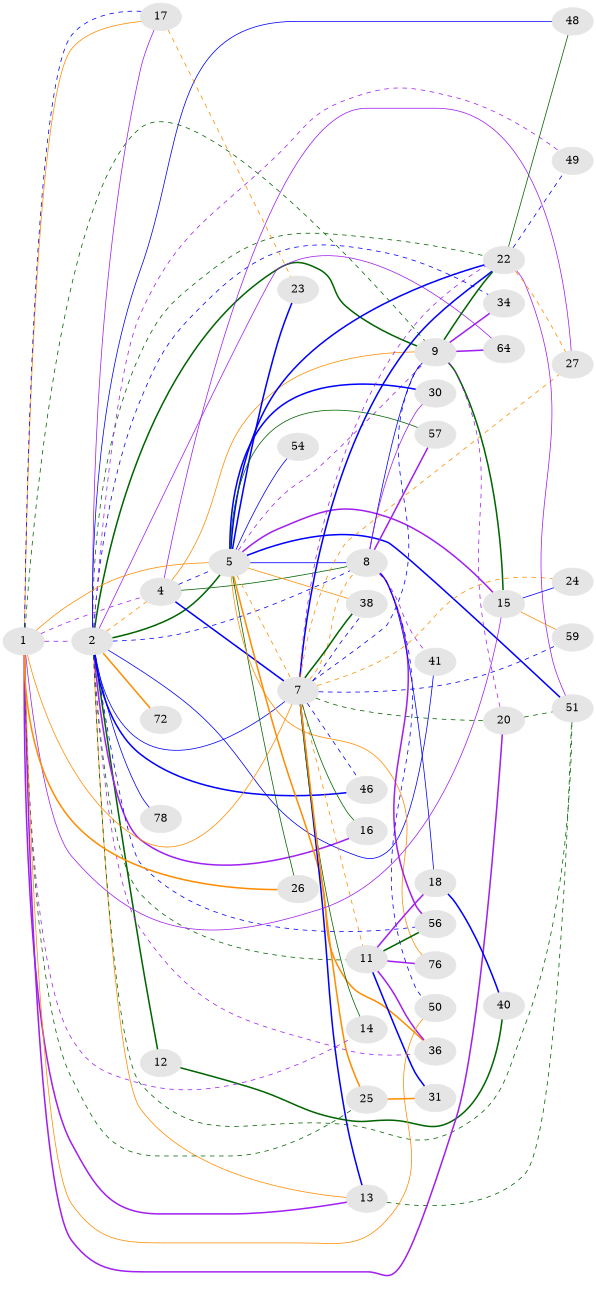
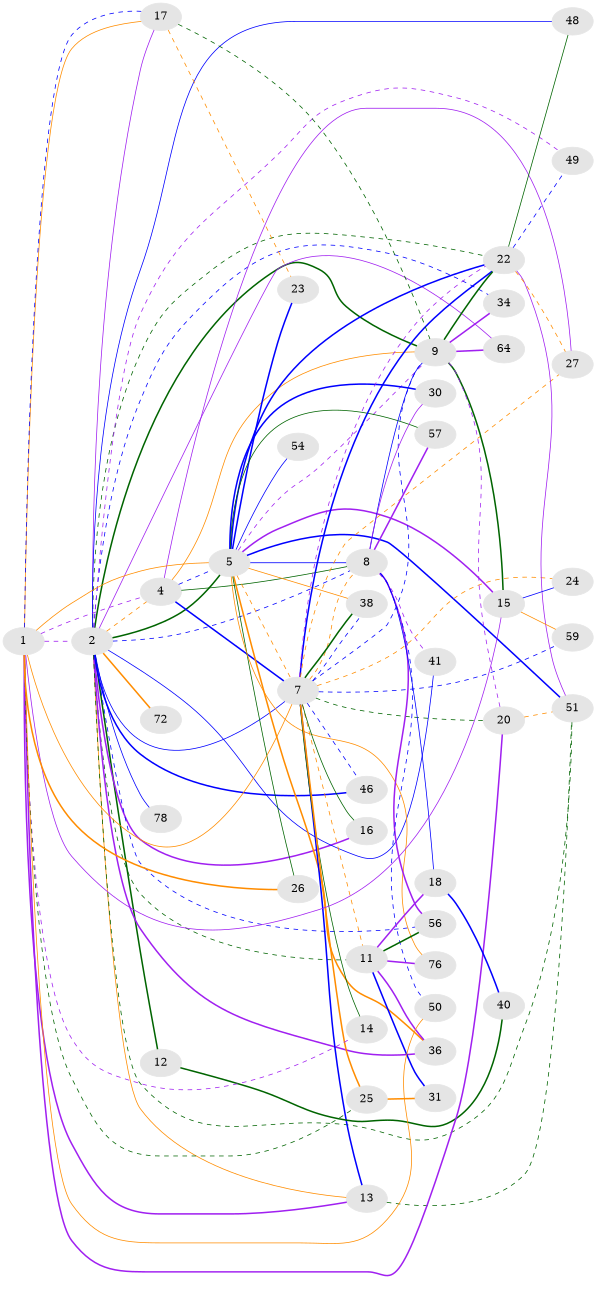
(101, 192) -> (338, 153)
(538, 714) -> (538, 714)
(151, 943) -> (151, 943)
